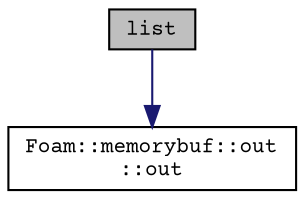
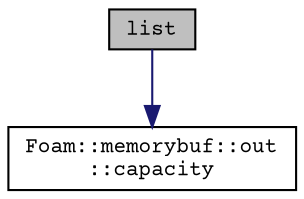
(152, 159) -> (152, 159)
